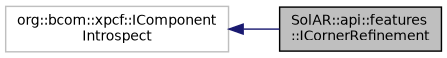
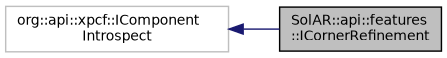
(117, 29) -> (117, 29)
